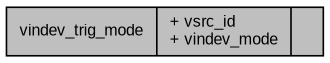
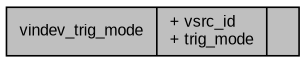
(224, 40) -> (212, 40)
